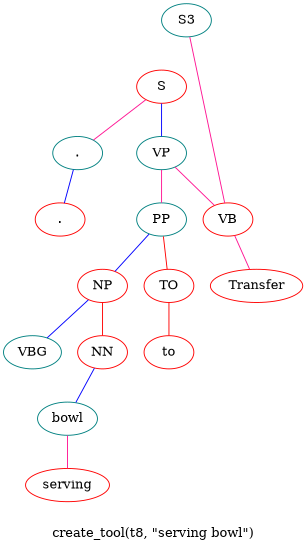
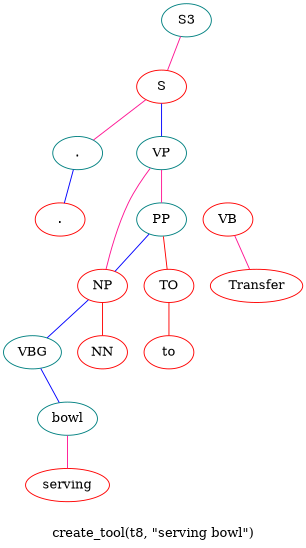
(207, 120) -> (174, 53)
(195, 186) -> (123, 216)
(85, 385) -> (50, 386)
